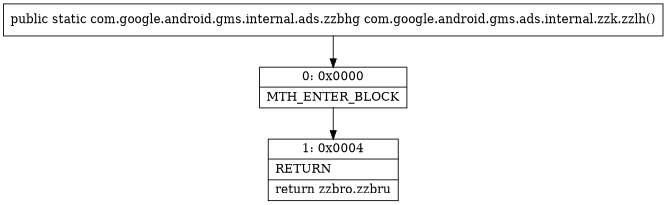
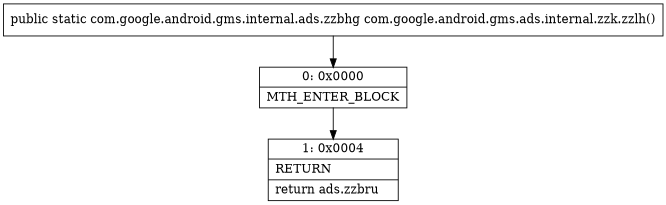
(333, 190) -> (327, 190)
